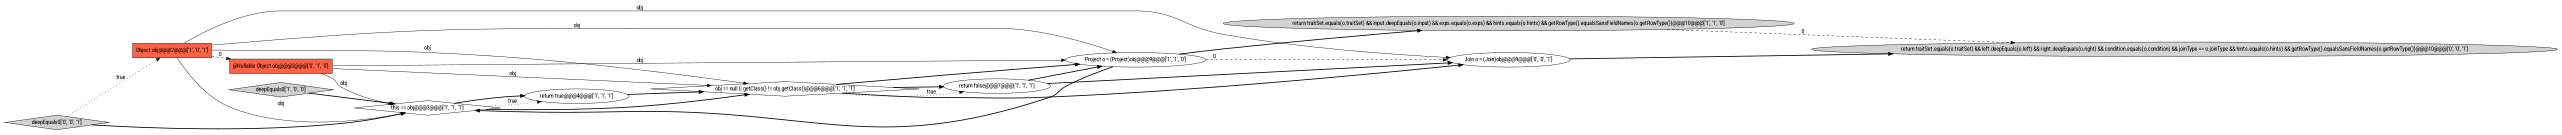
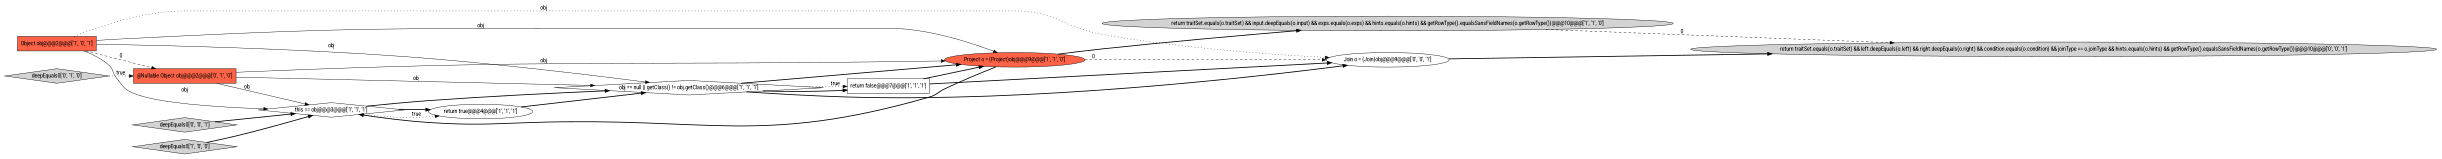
(814, 11) -> (700, 11)
(1136, 60) -> (1015, 60)
none -> (57, 76)
(997, 86) -> (888, 86)
(112, 88) -> none
